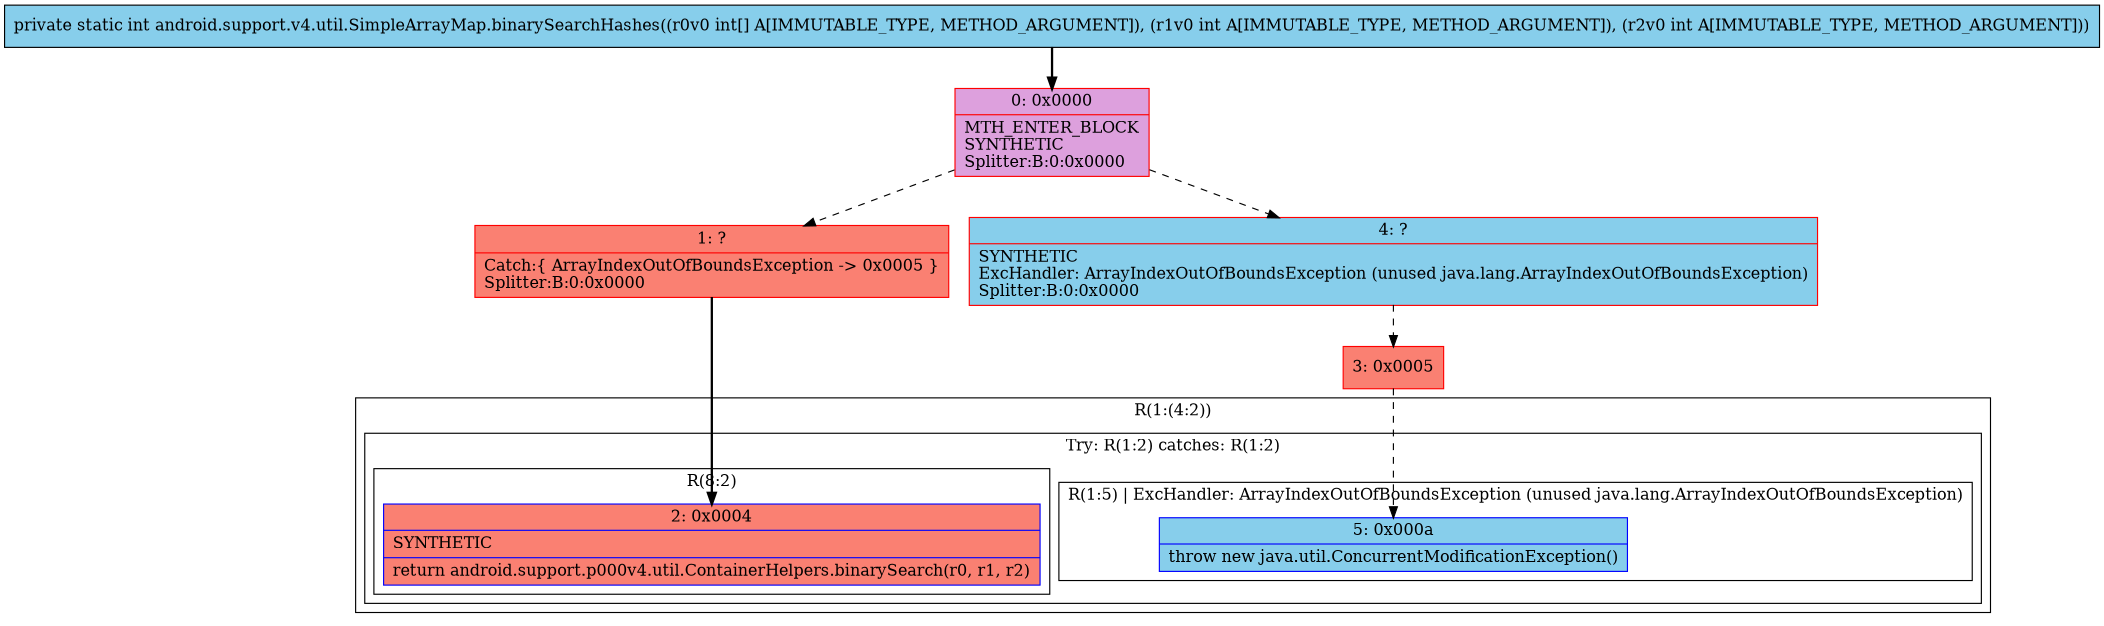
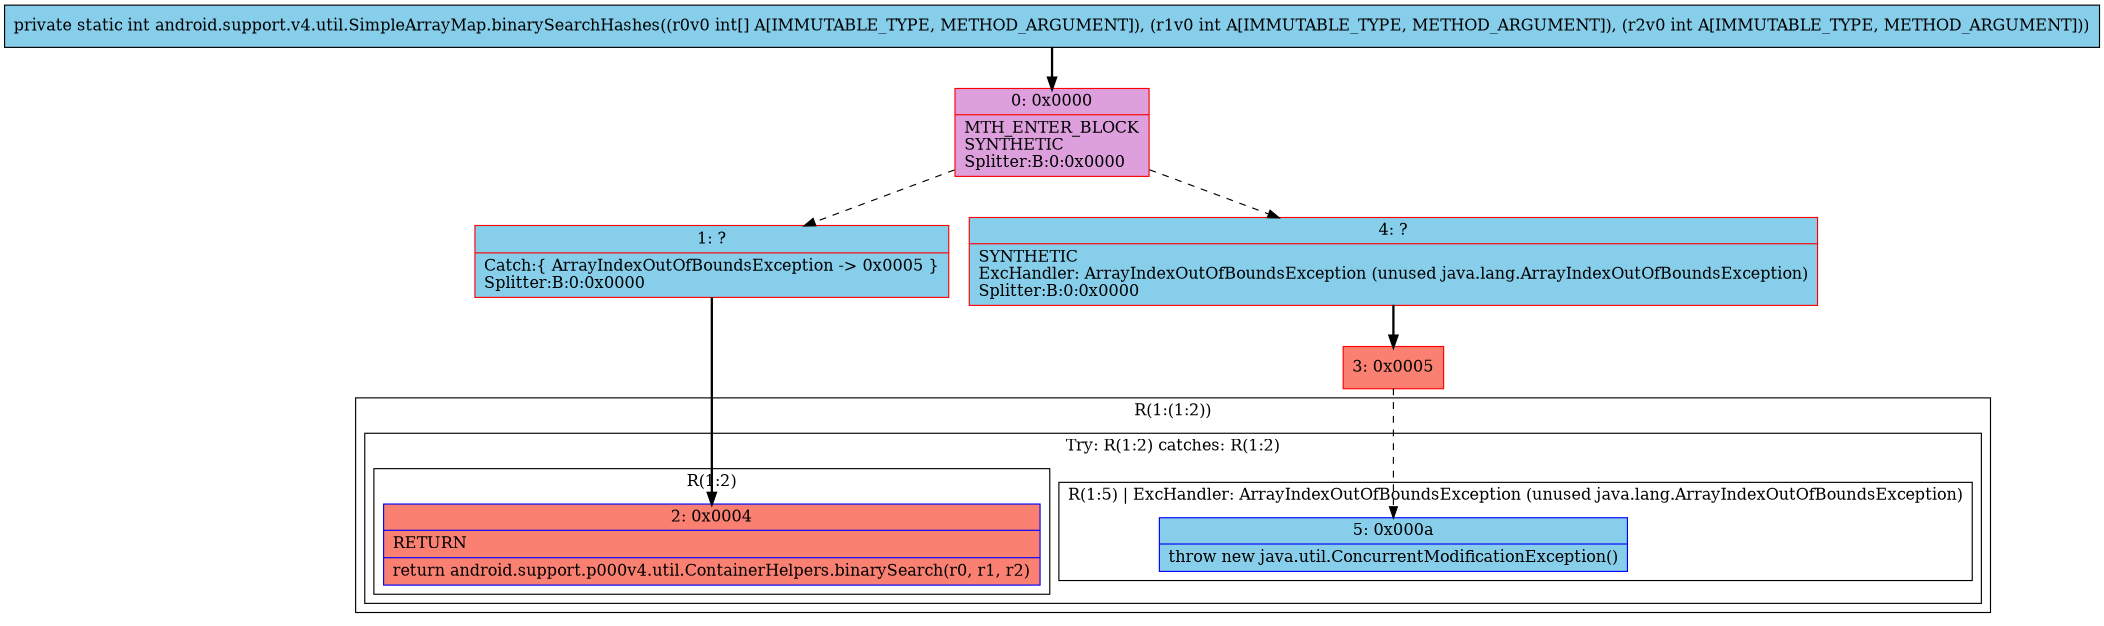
(712, 261) -> (712, 261)
(1393, 320) -> (1393, 320)
(1173, 411) -> (1173, 411)
(712, 482) -> (712, 482)
(443, 543) -> (430, 543)
